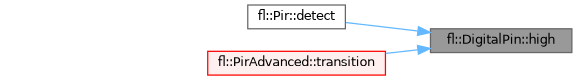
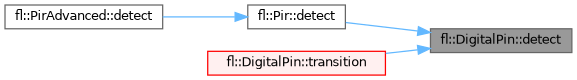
none -> (84, 17)
(501, 41) -> (501, 41)
(297, 63) -> (297, 63)
